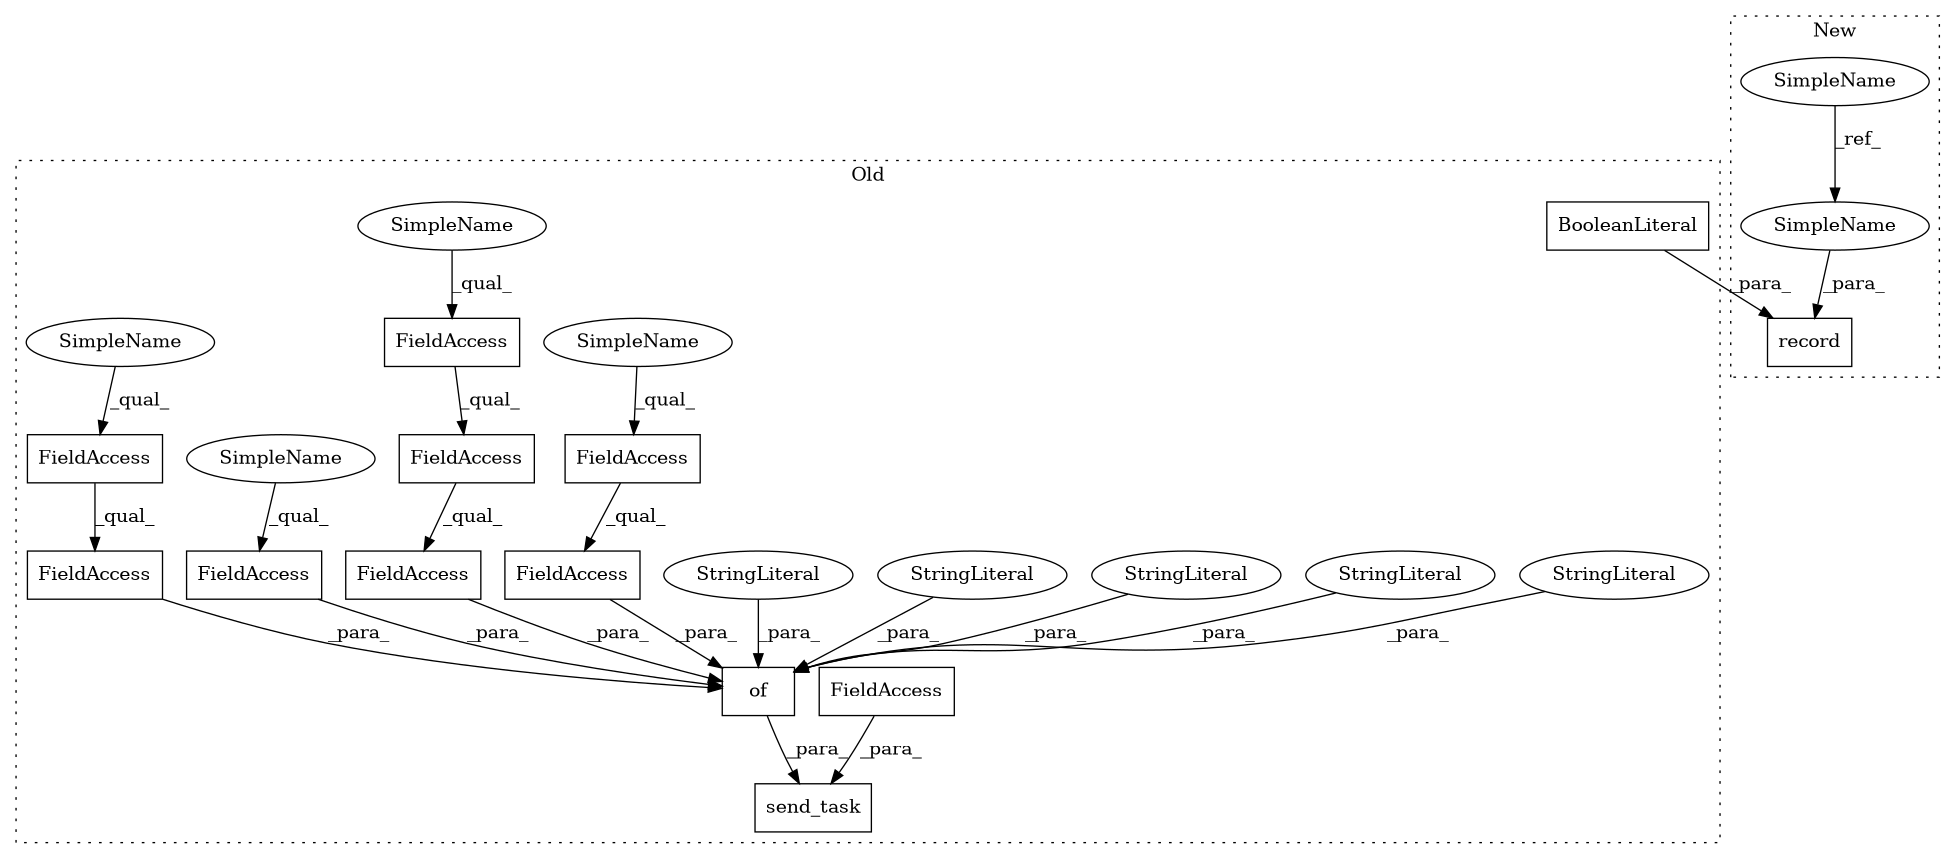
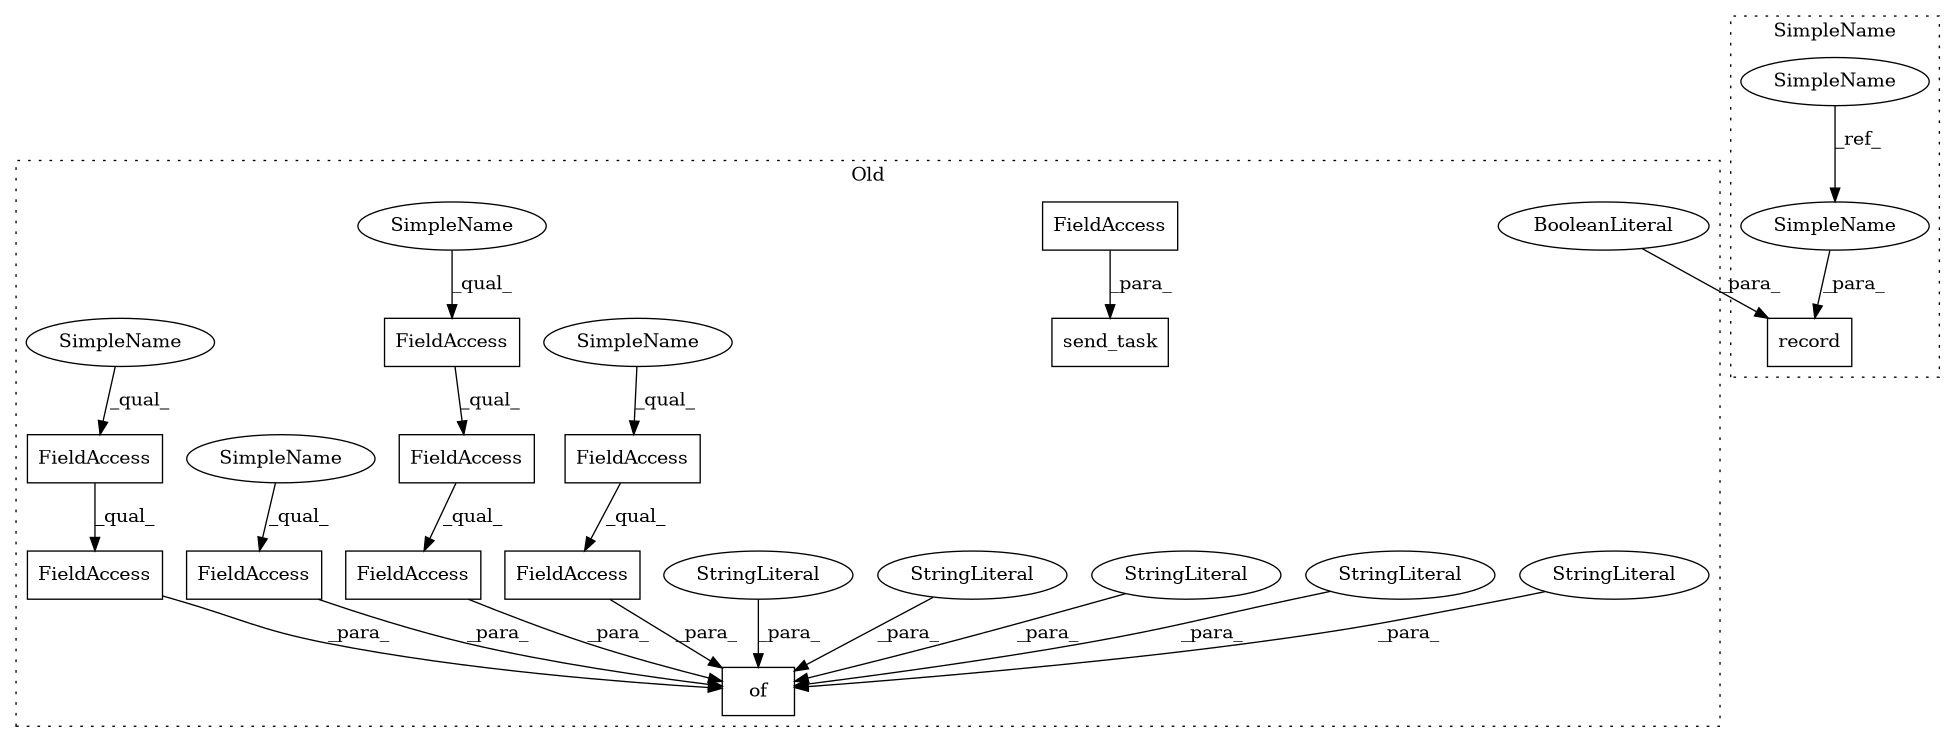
(1835, 31) -> (1835, 31)
(1628, 226) -> (1604, 226)
(779, 744) -> none
